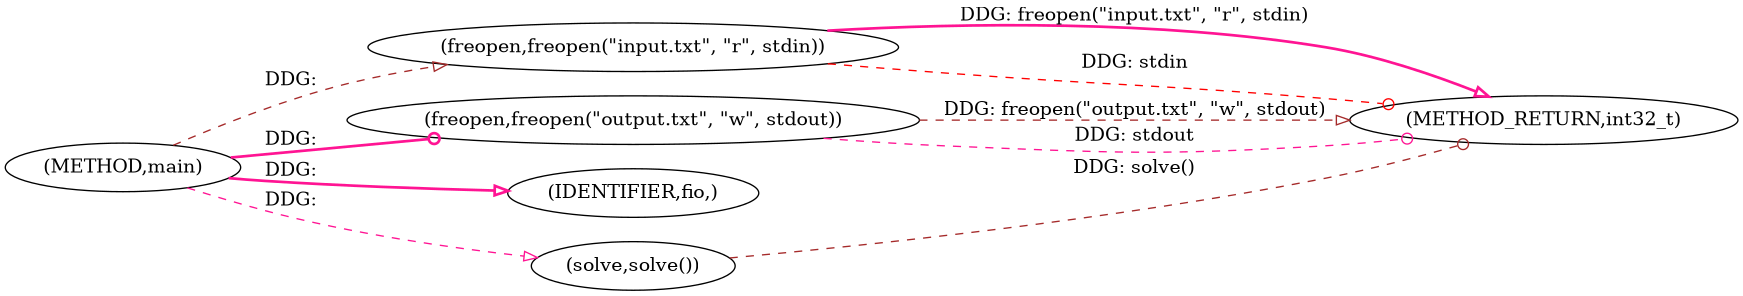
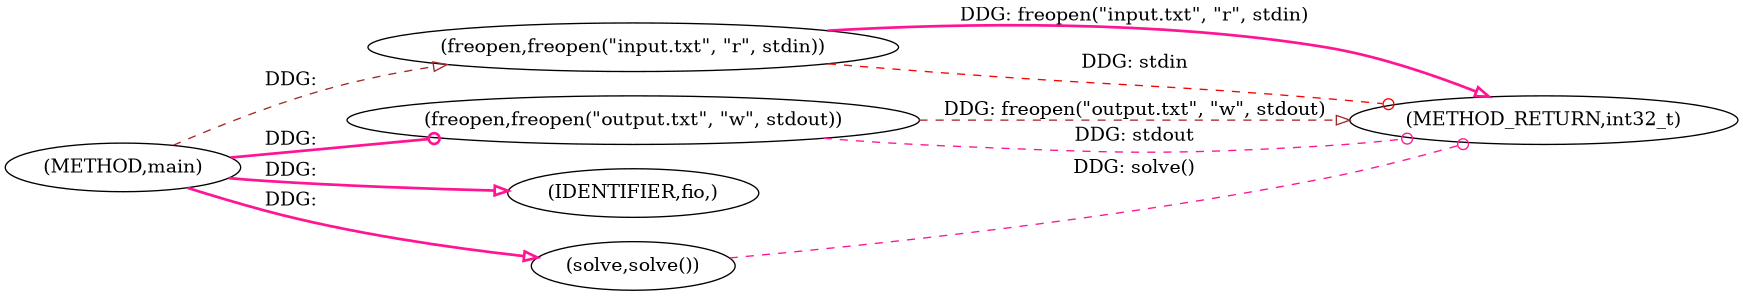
(1096, 216) -> (1096, 216)
(354, 231) -> (354, 231)
